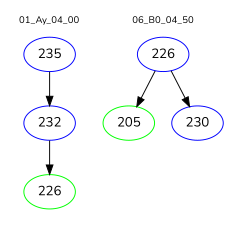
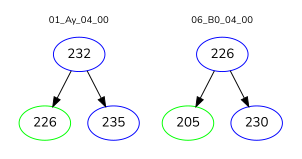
(163, 21) -> (222, 21)
(50, 84) -> (94, 84)
